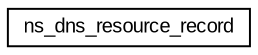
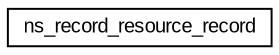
(129, 28) -> (140, 28)
